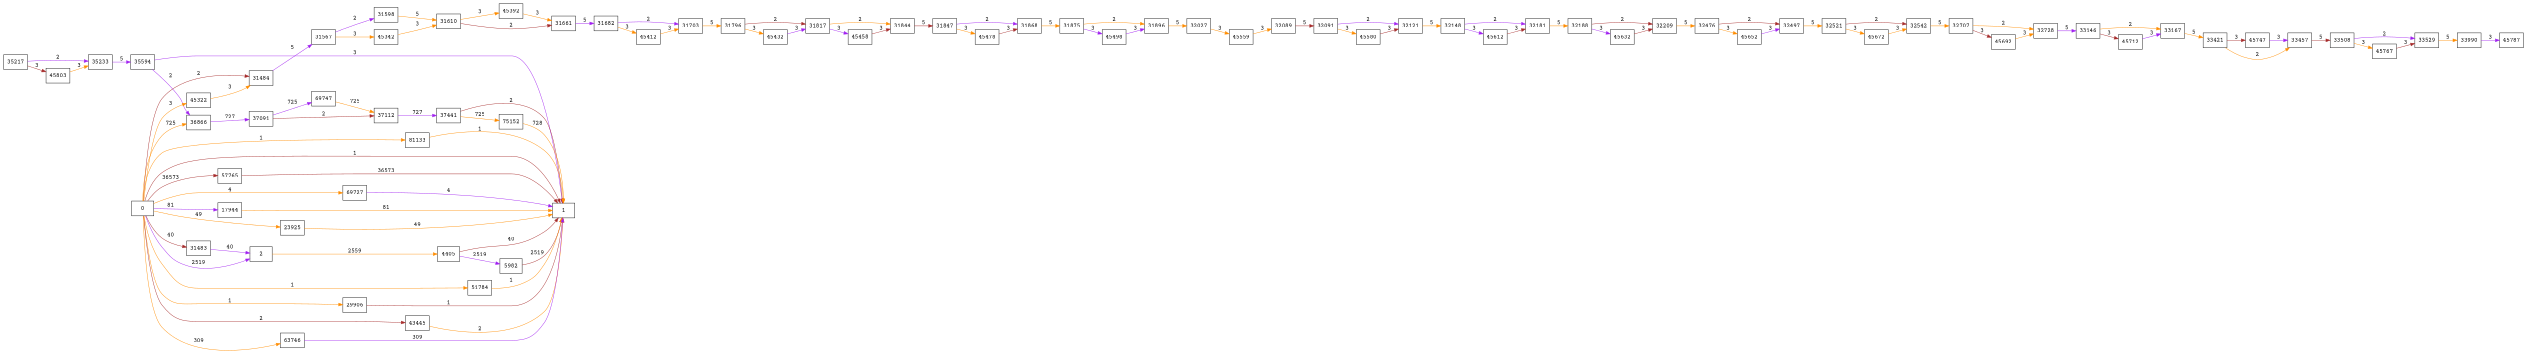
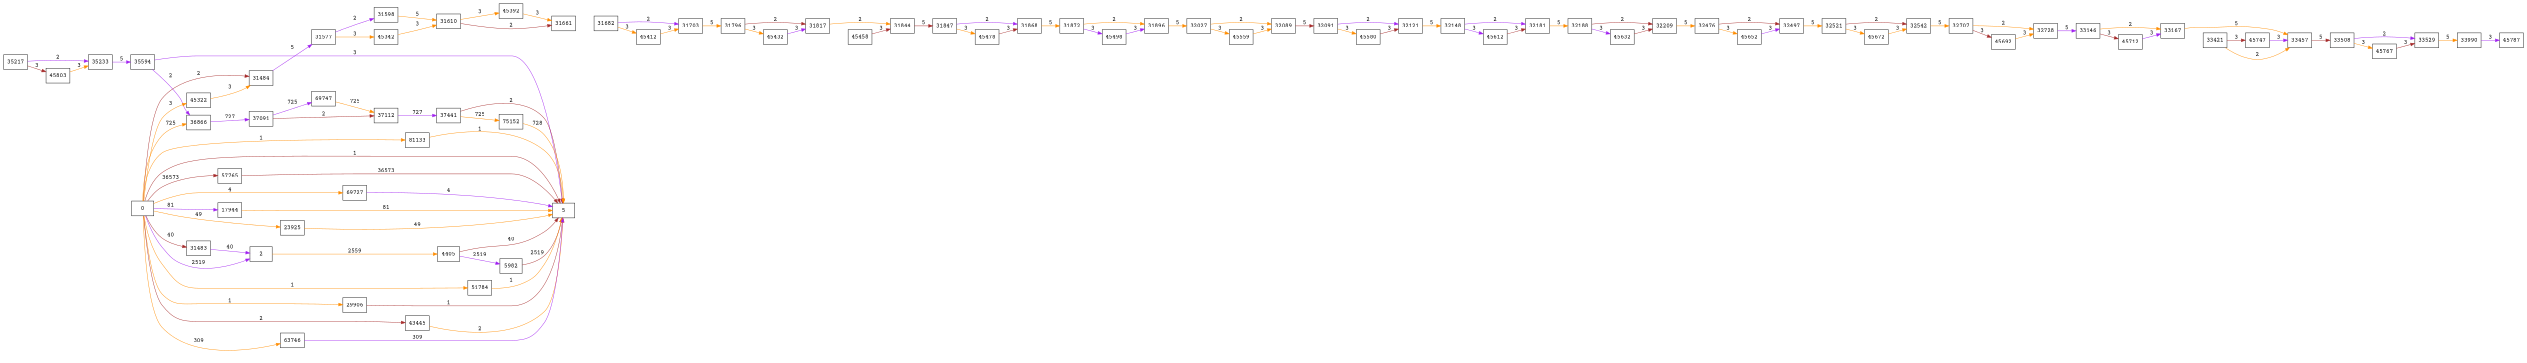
none -> (1239, 22)
(583, 23) -> none
(1072, 26) -> (1072, 26)
(837, 31) -> none
(2192, 35) -> (2235, 27)
(324, 37) -> (324, 37)
(564, 210) -> (564, 210)
